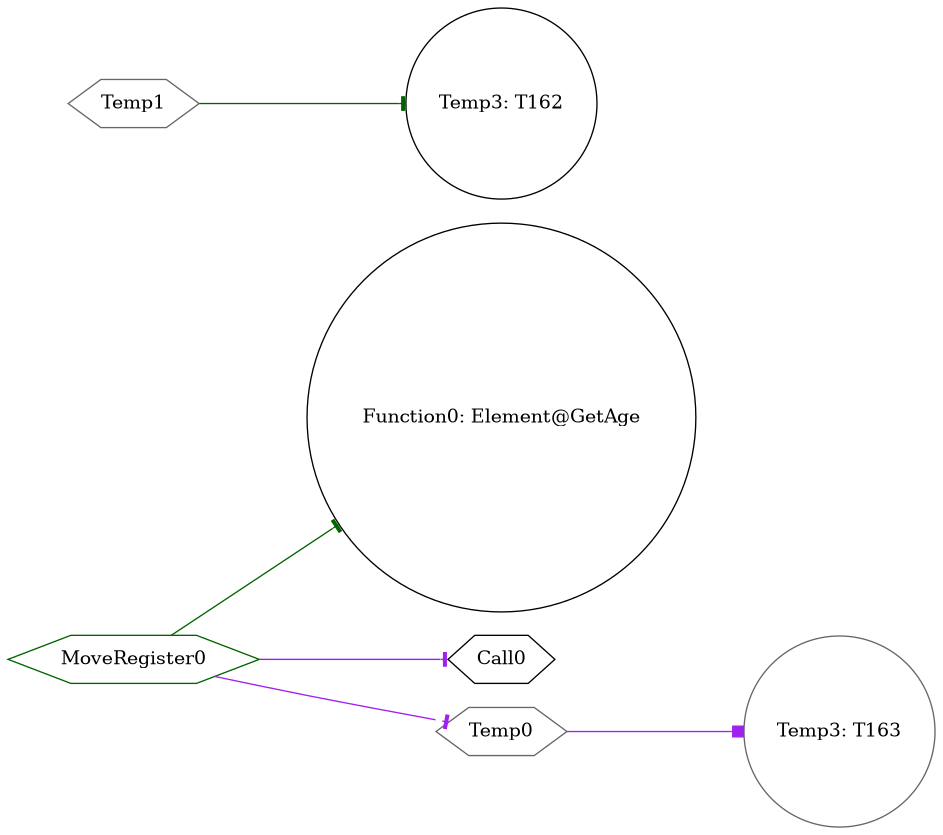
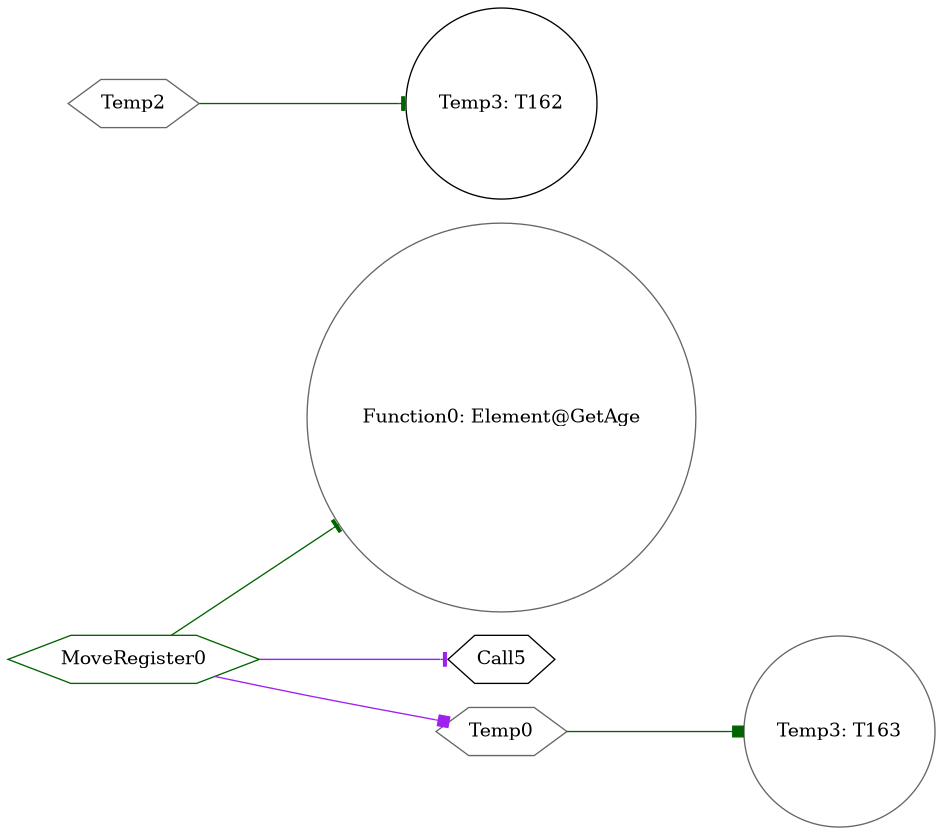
(134, 104) -> (134, 104)
(501, 418) -> (501, 418)
(501, 659) -> (501, 659)
(325, 699) -> (325, 699)
(648, 732) -> (648, 732)
